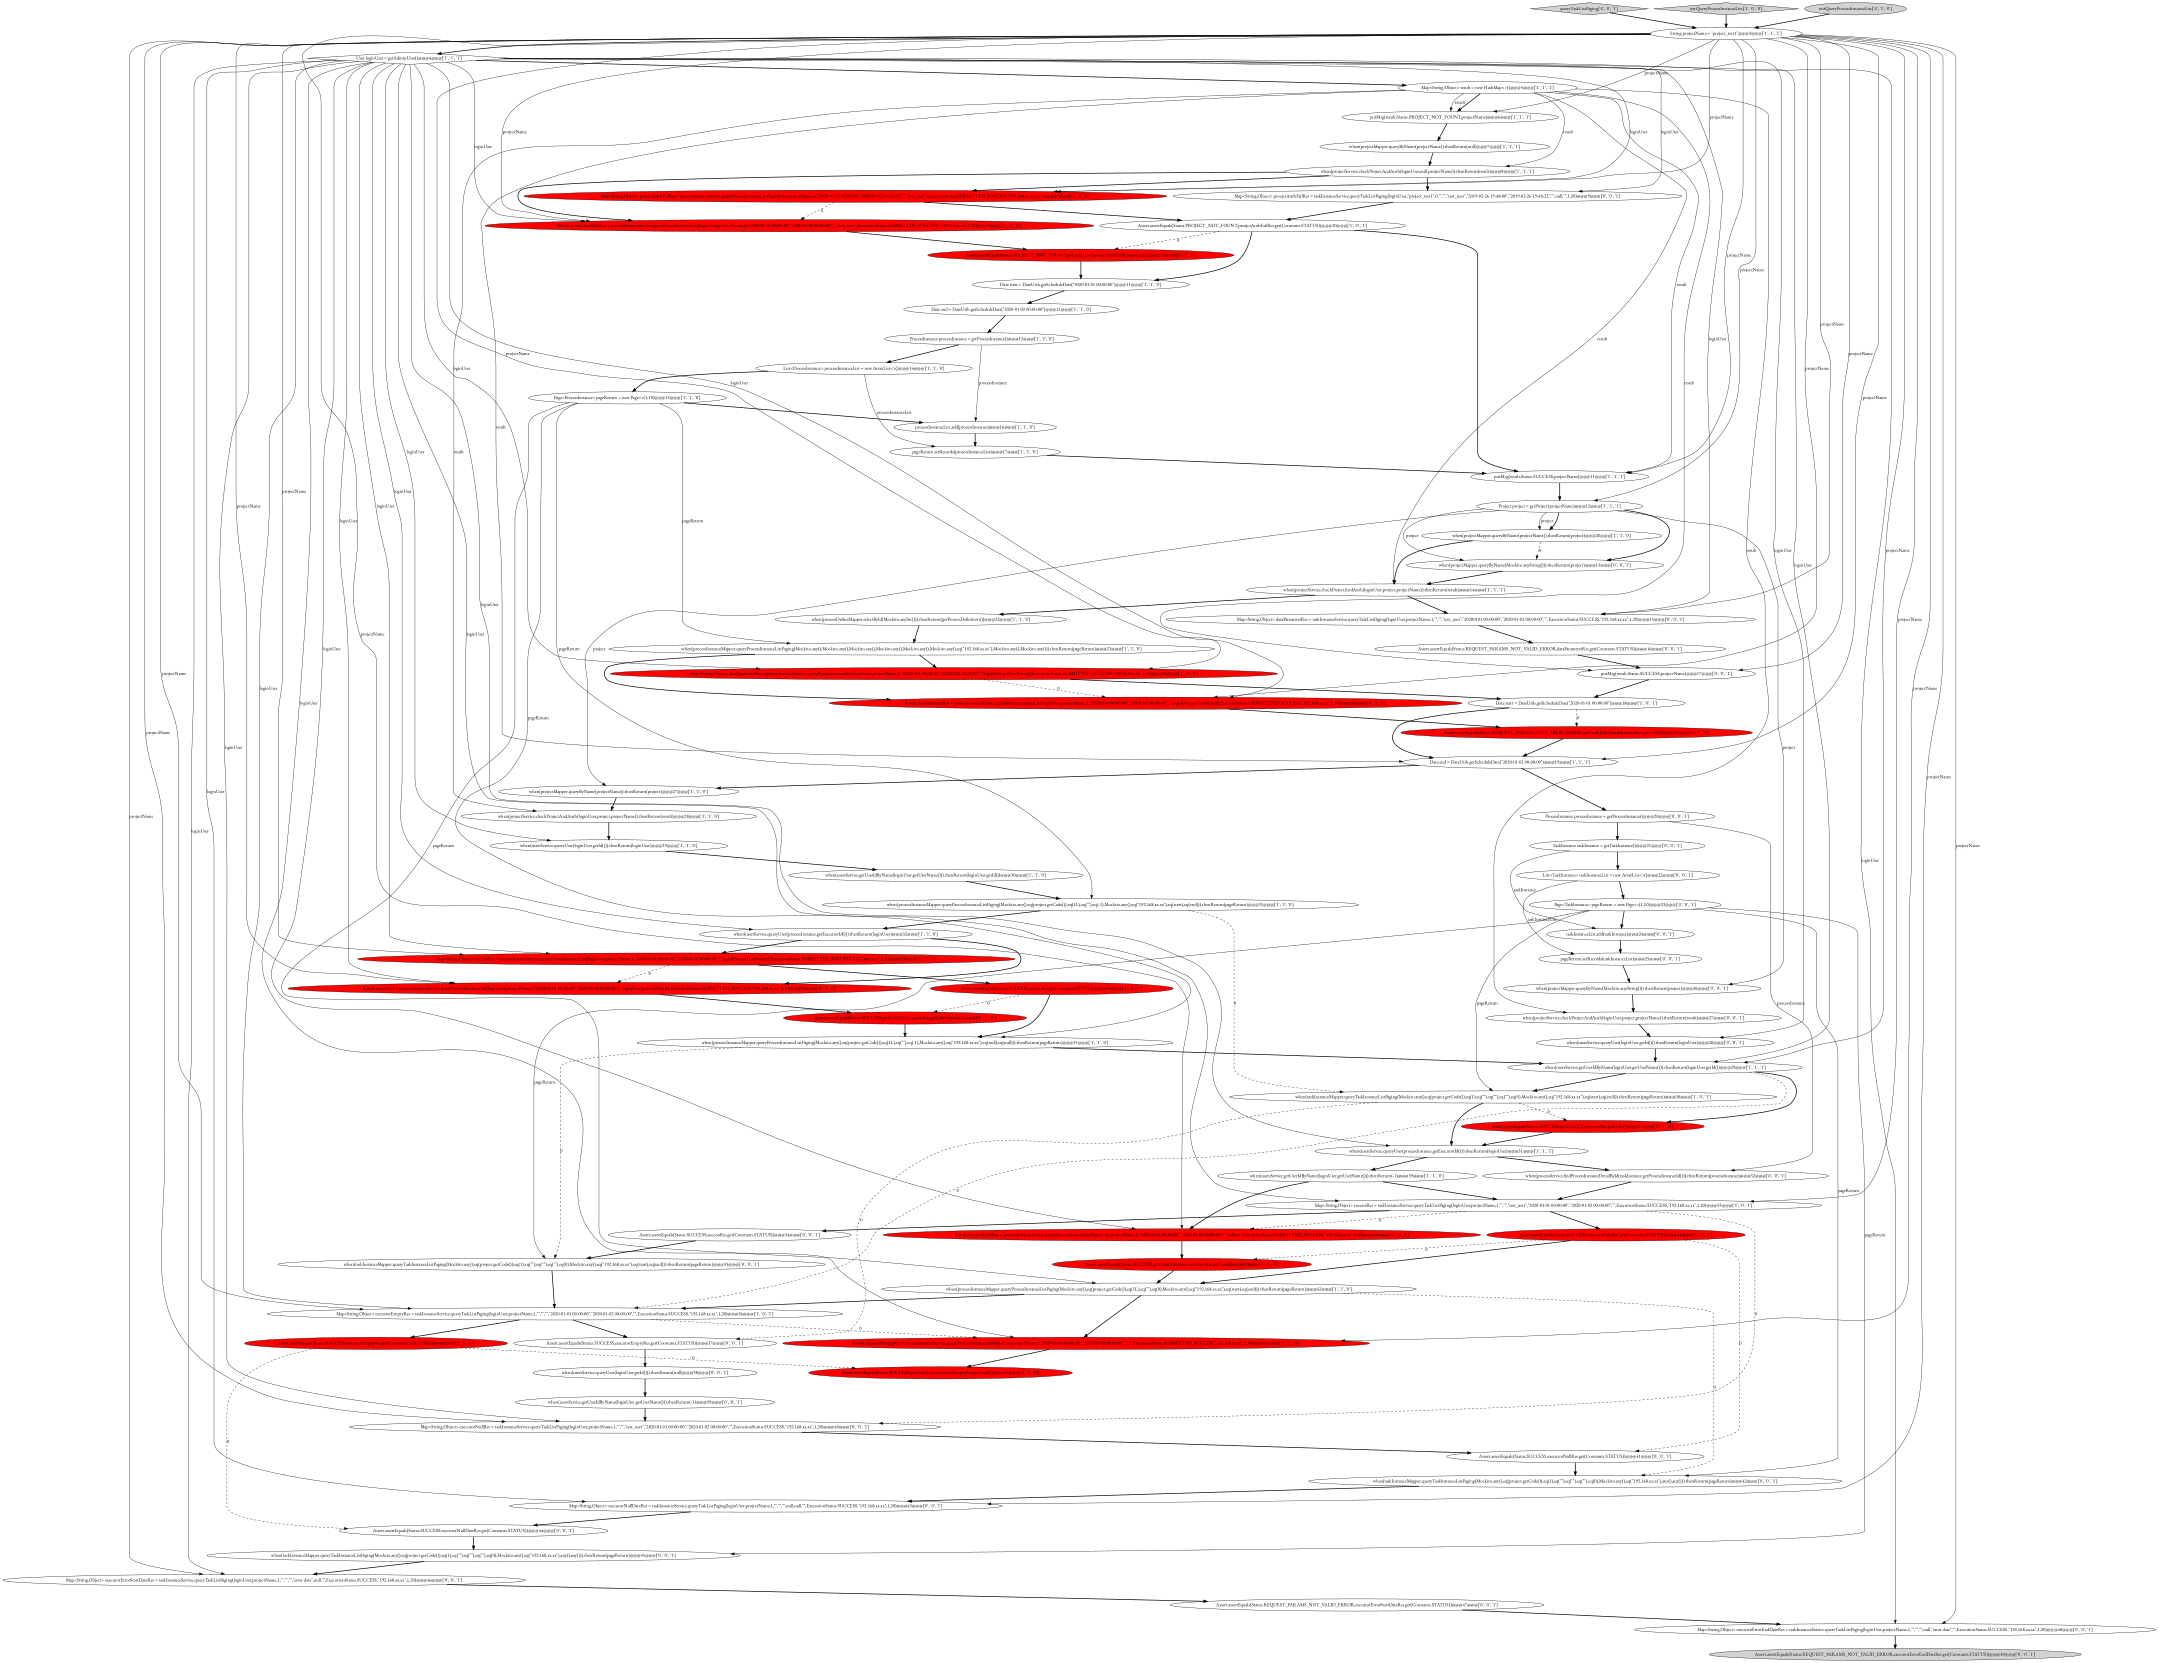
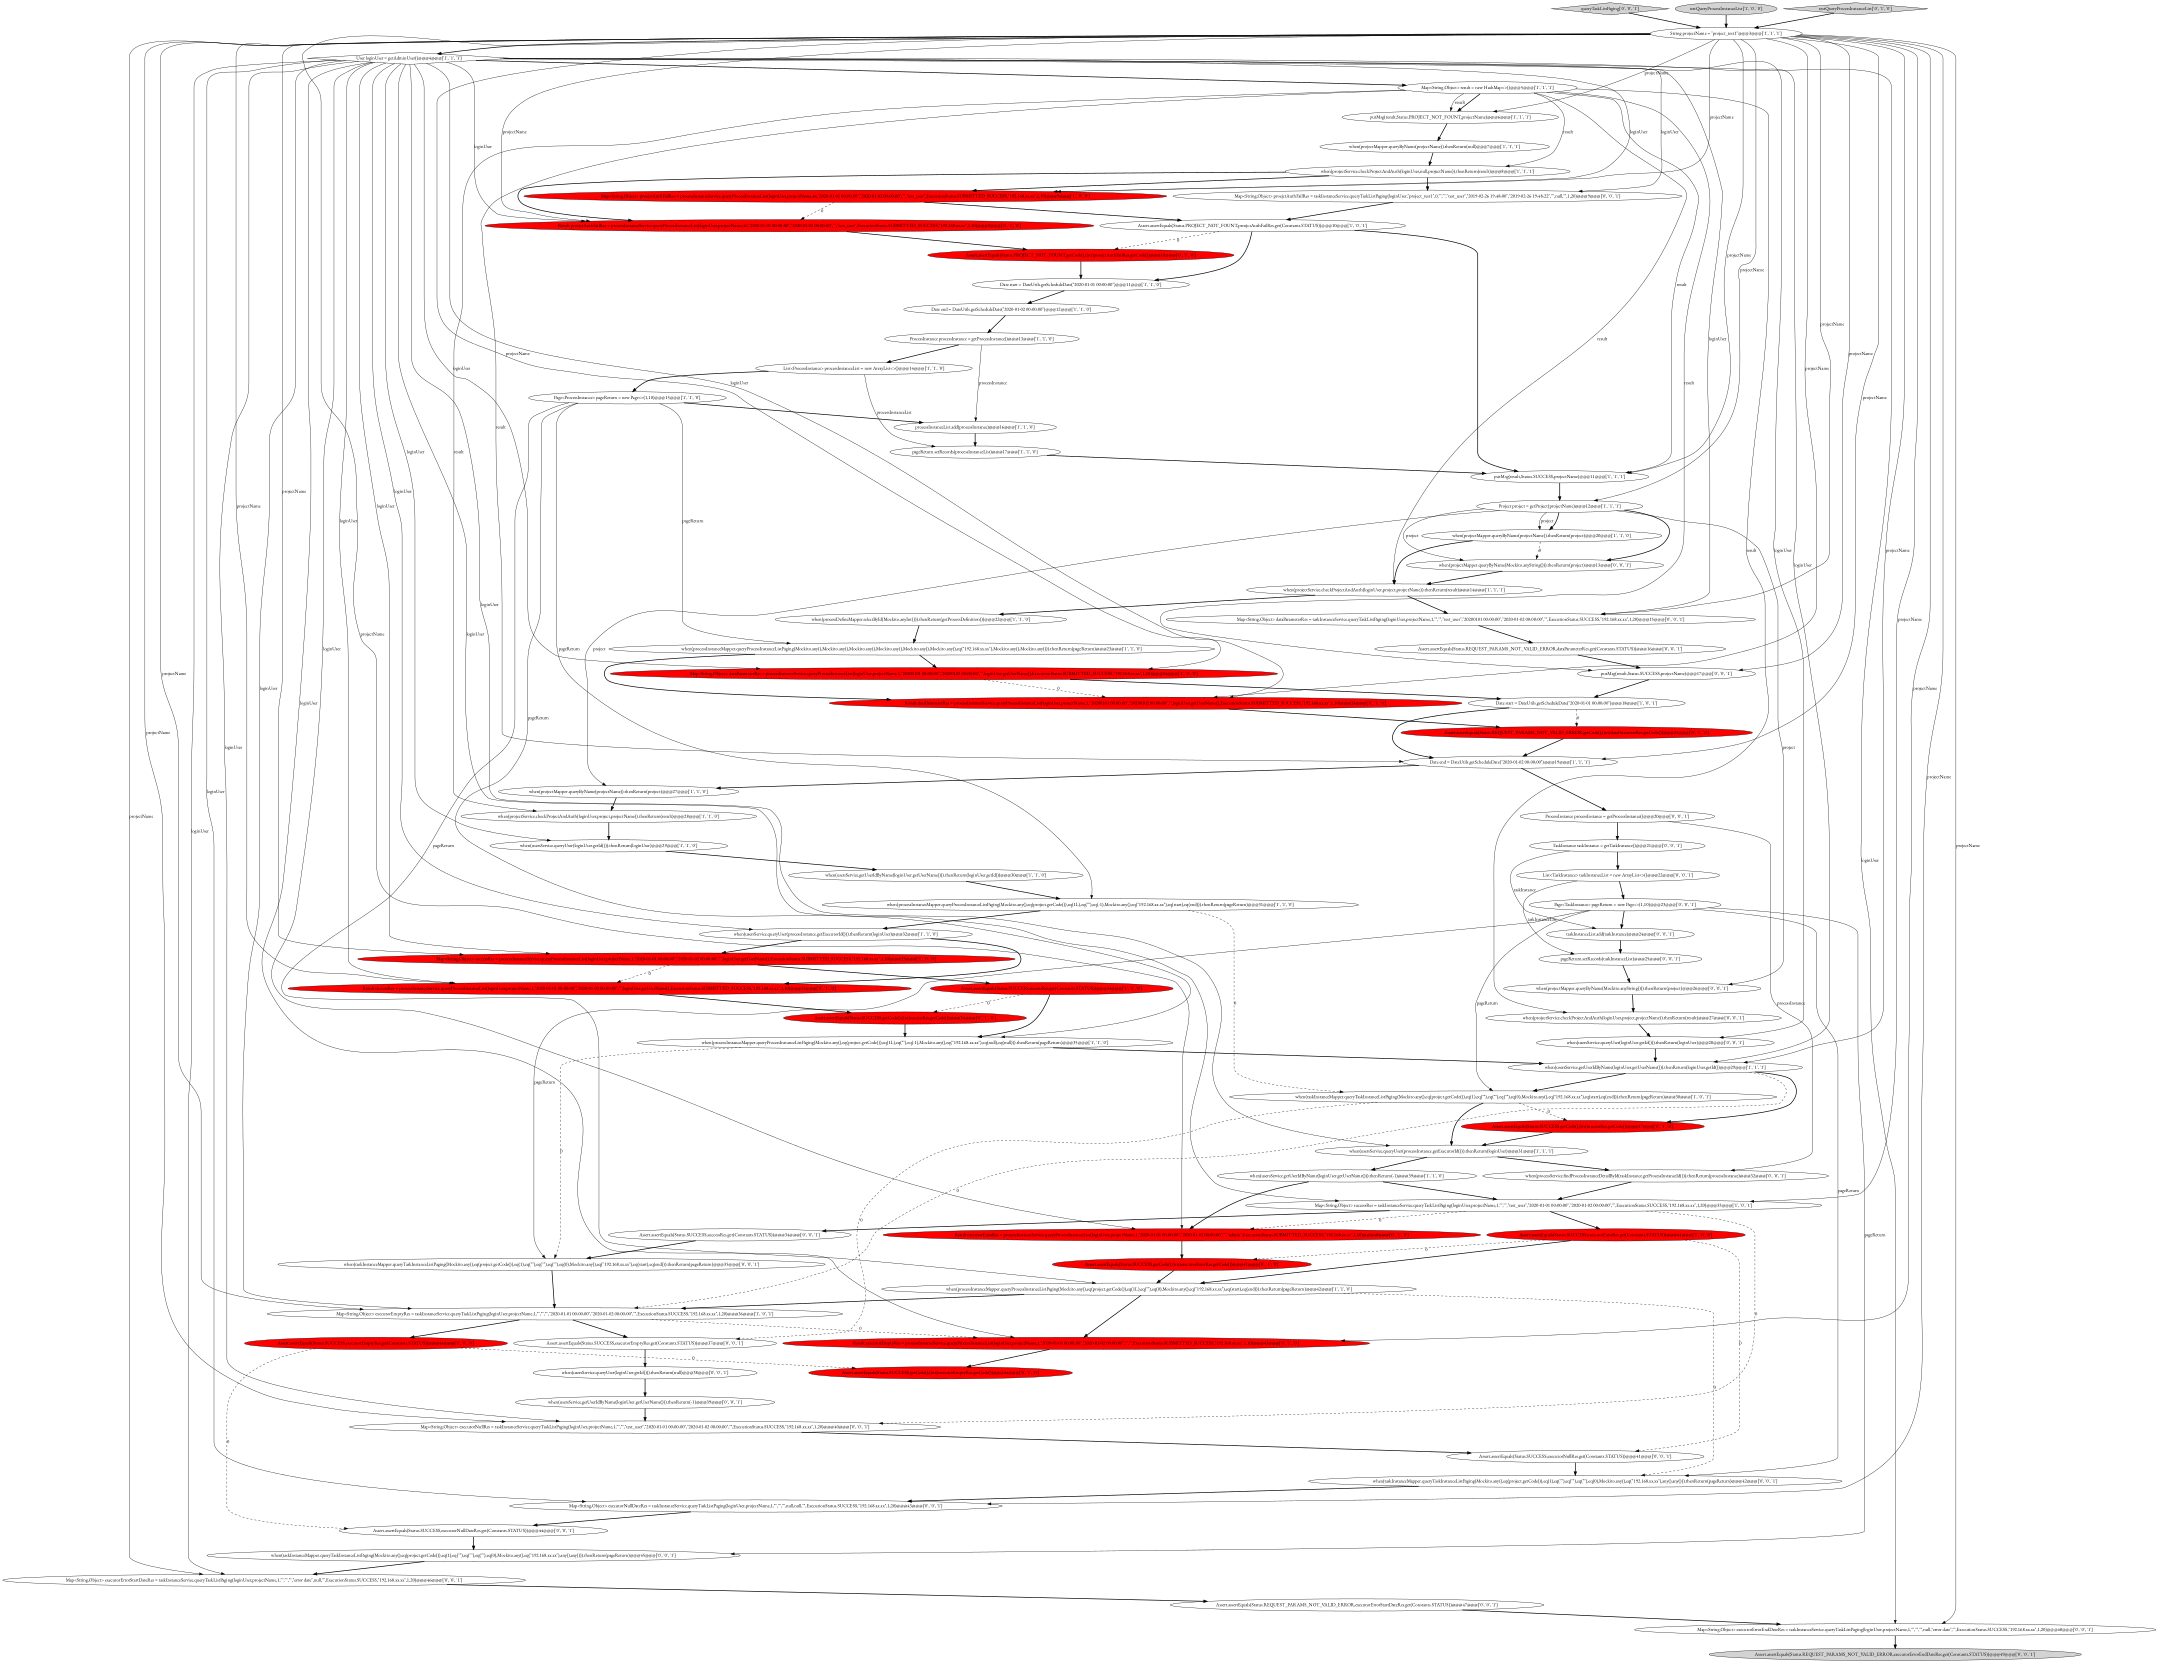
(1726, 9) -> (1726, 9)
(1856, 9) -> (1856, 9)
